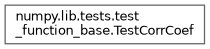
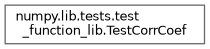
(105, 24) -> (105, 24)
